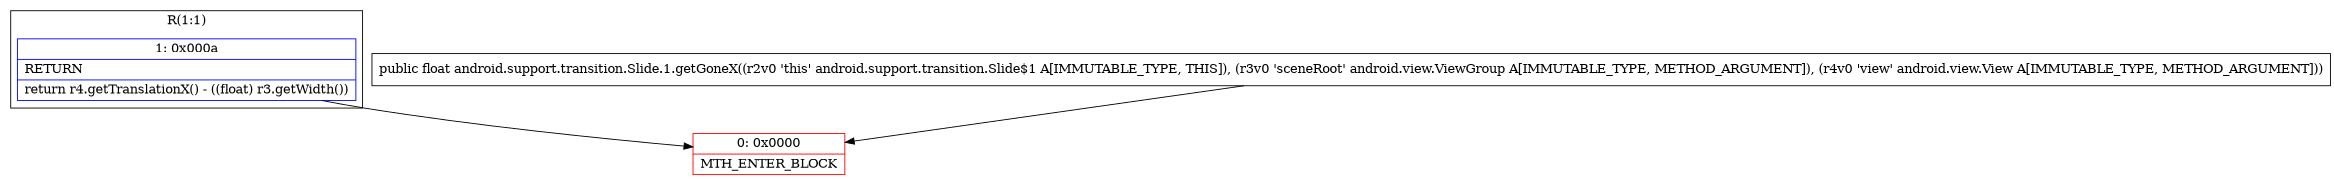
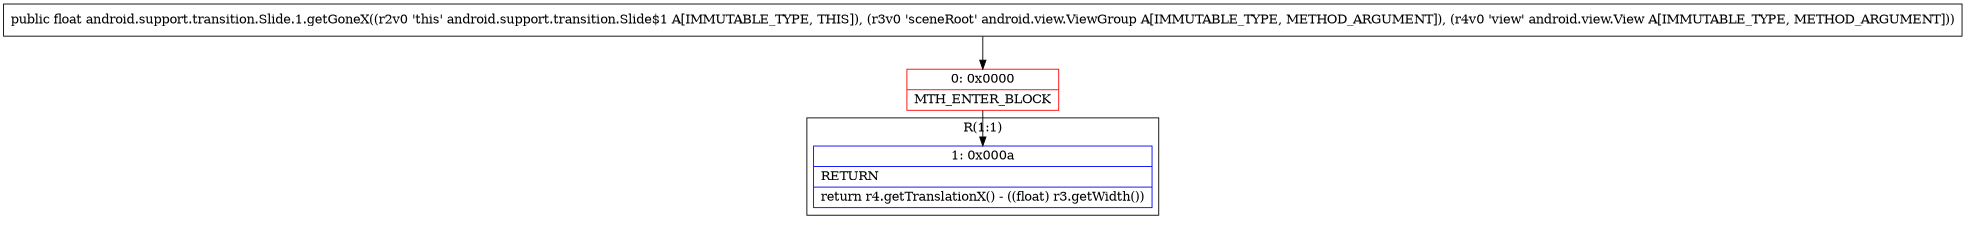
(502, 127) -> (983, 124)
